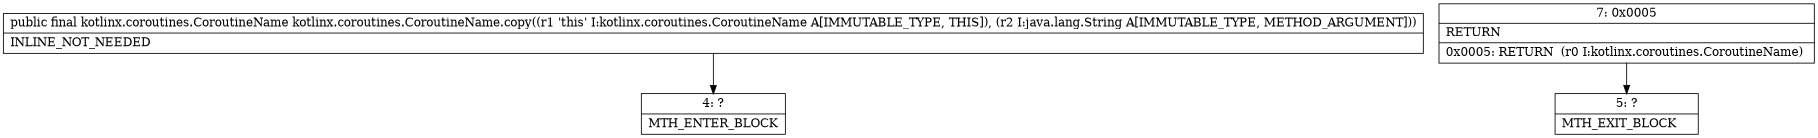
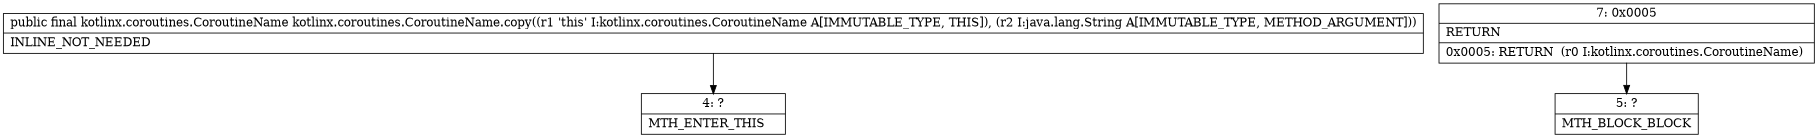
(713, 124) -> (707, 124)
(1619, 124) -> (1627, 124)
